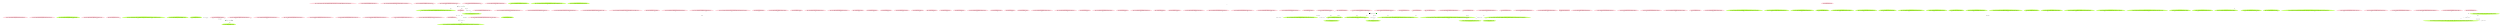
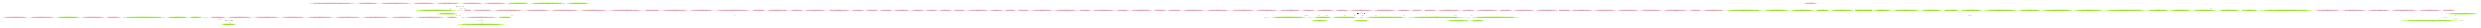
(1866, 10) -> (1864, 10)
(2032, 10) -> none
